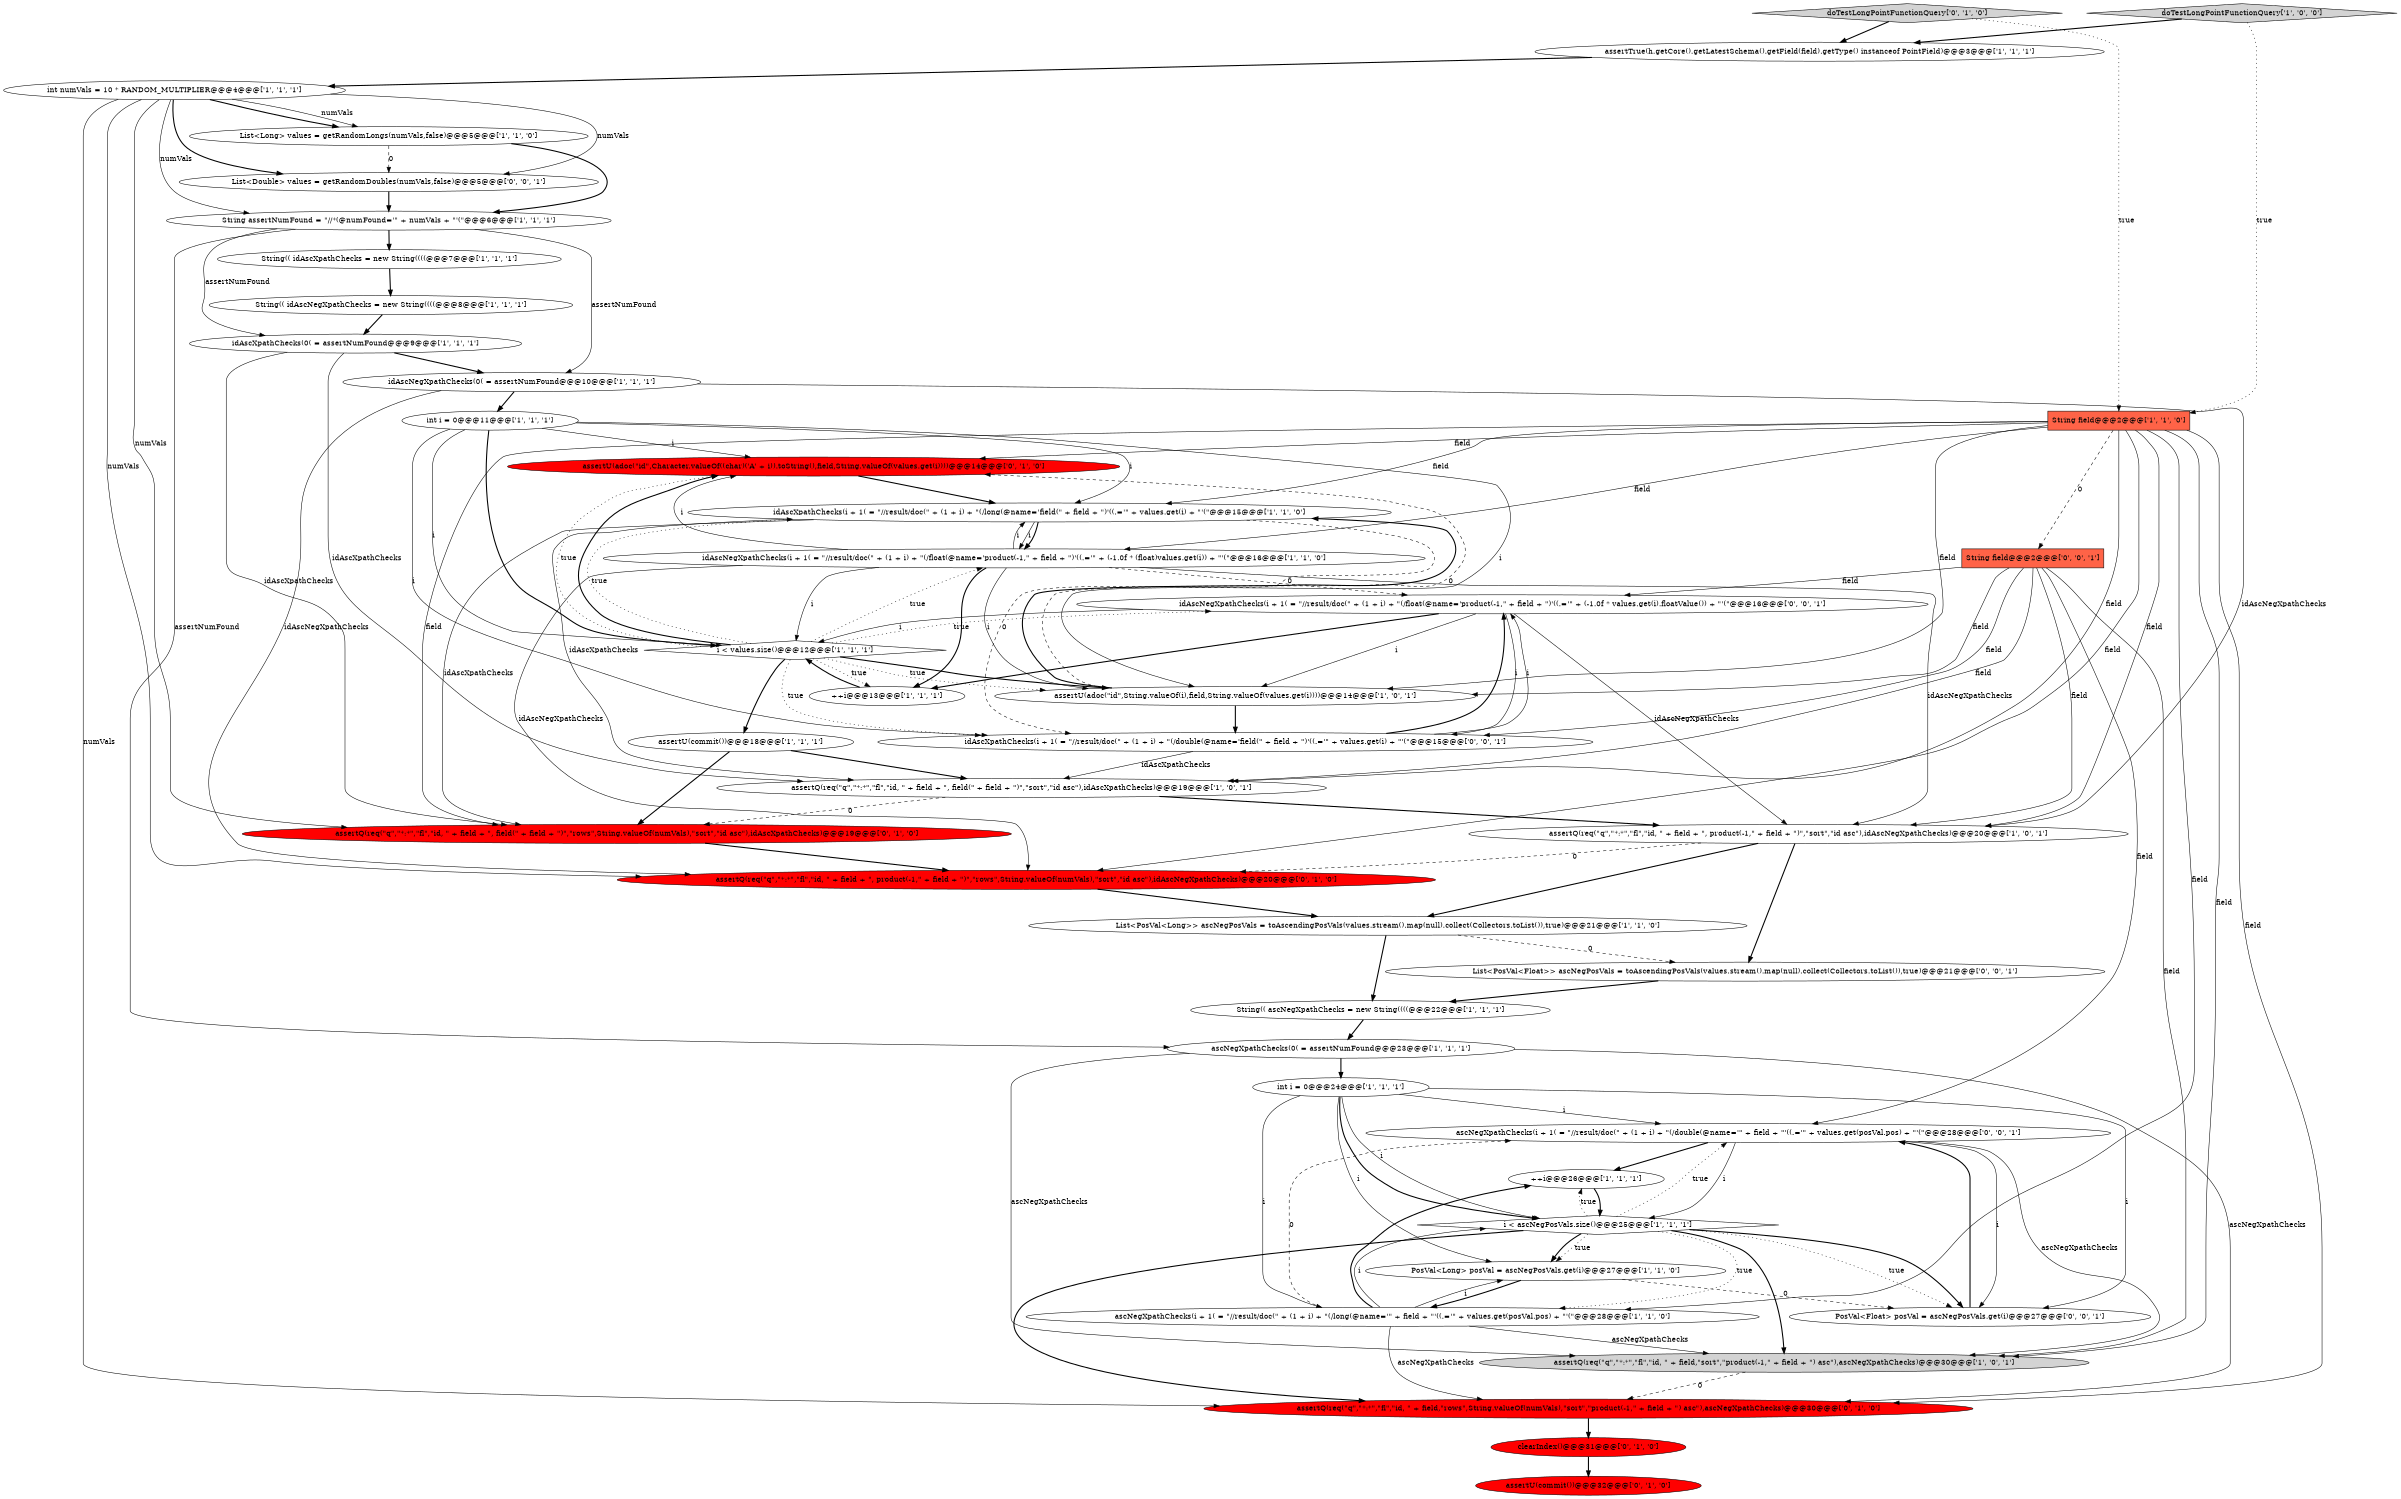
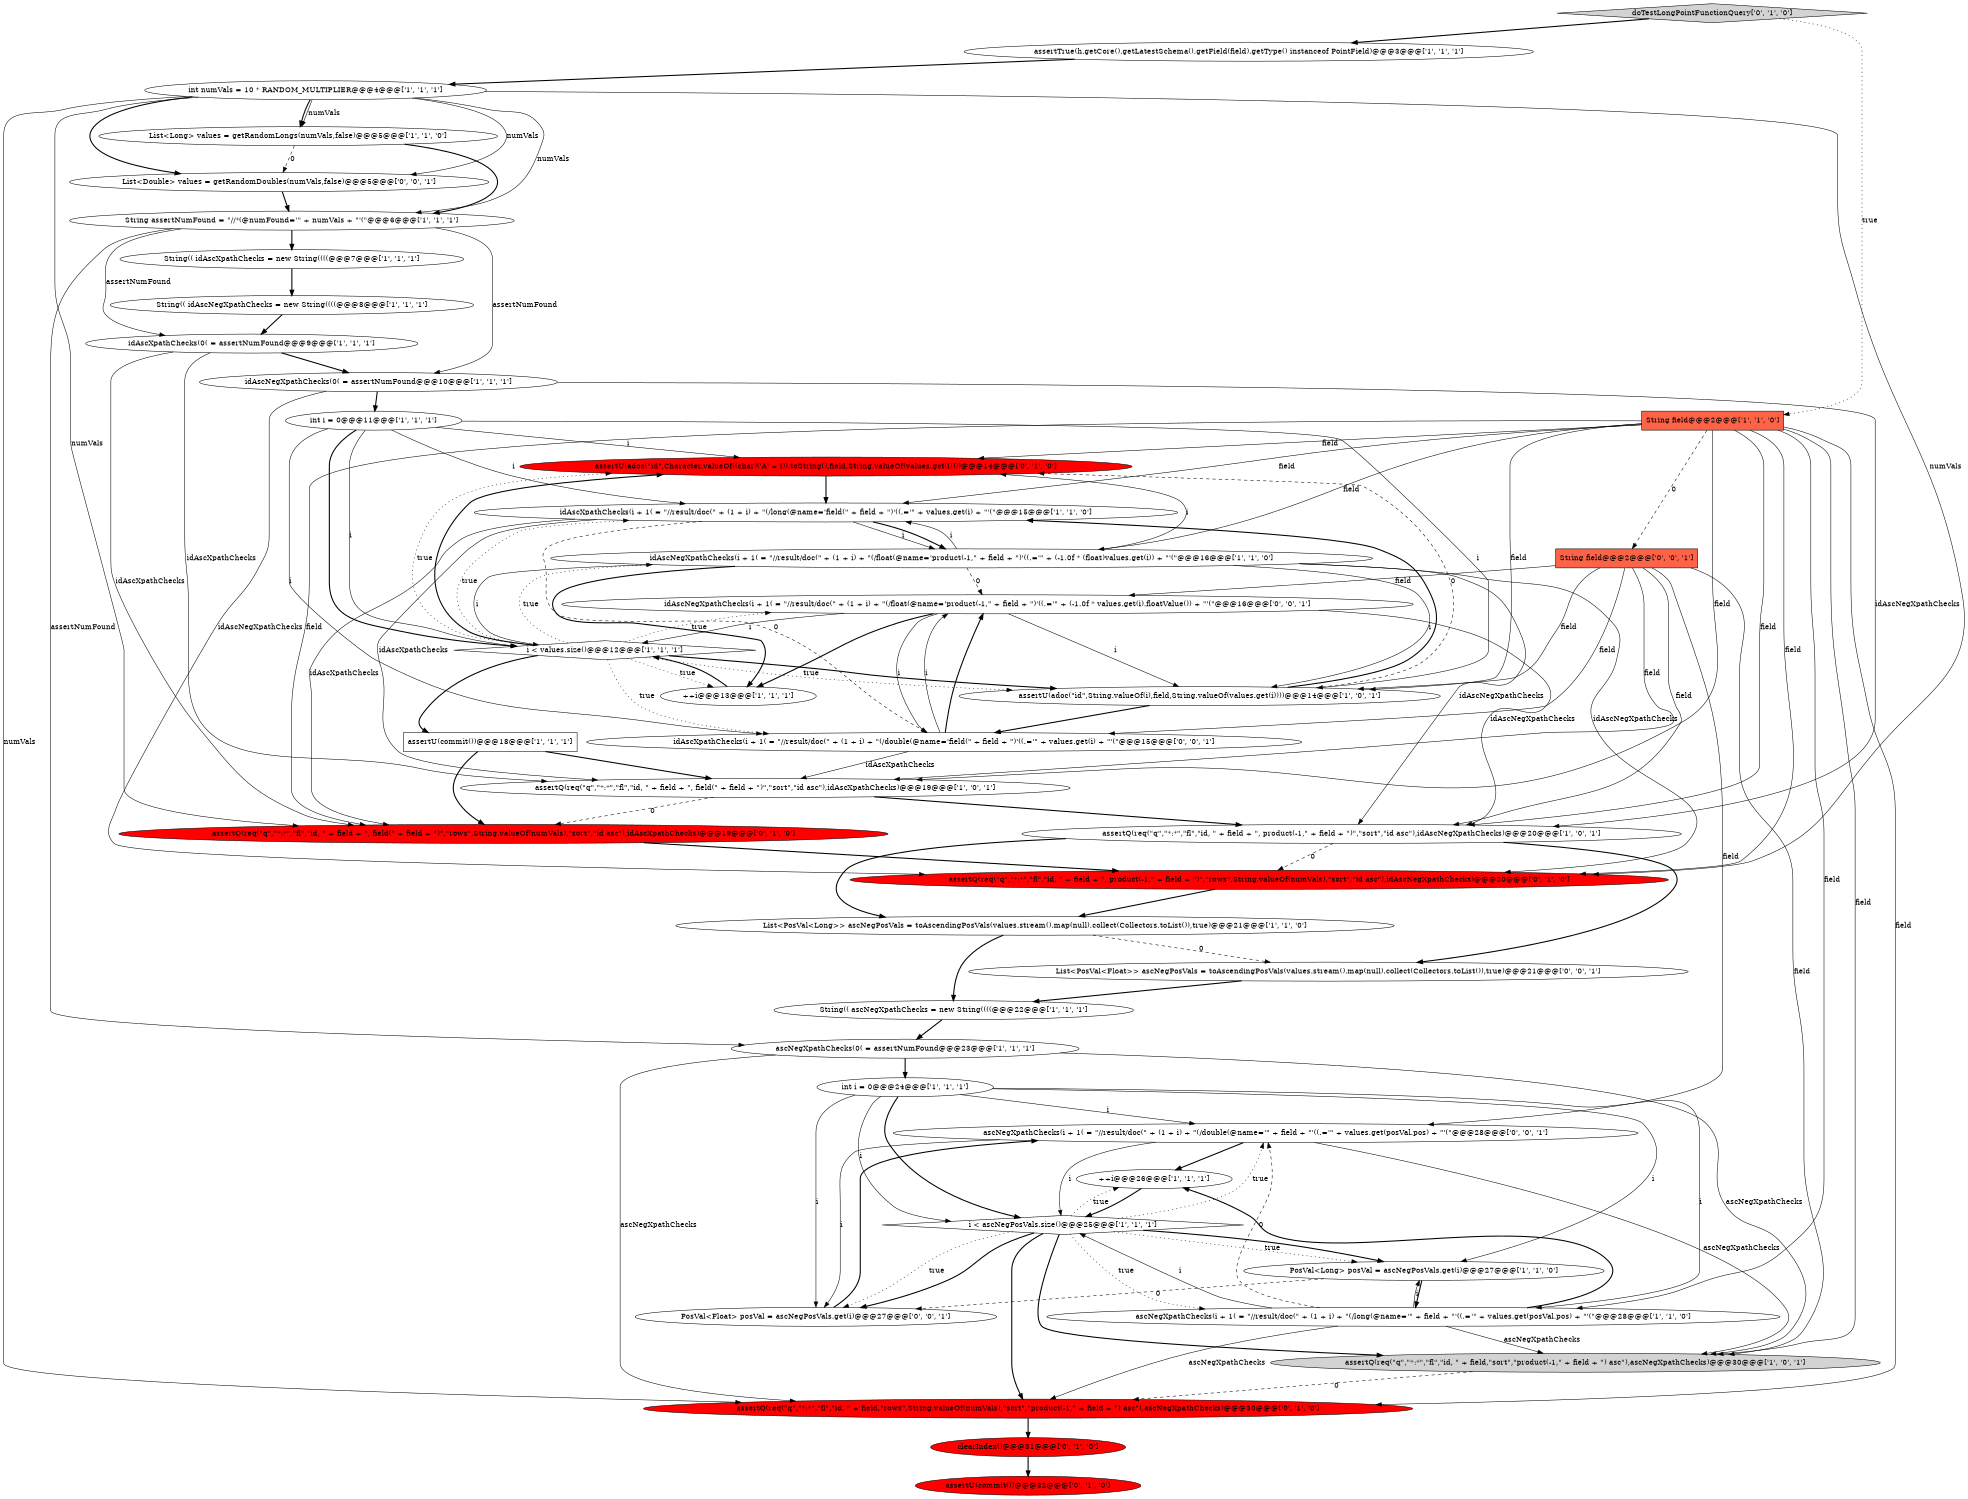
(2242, 13) -> none
(741, 742) -> (490, 742)
